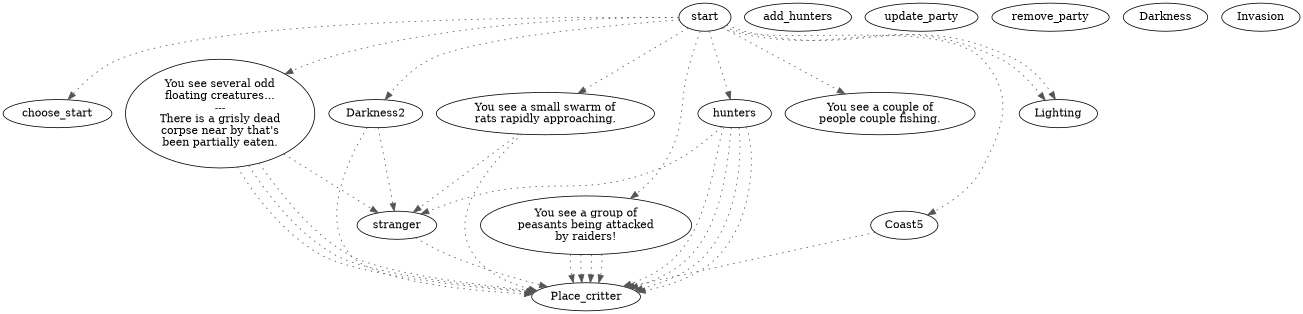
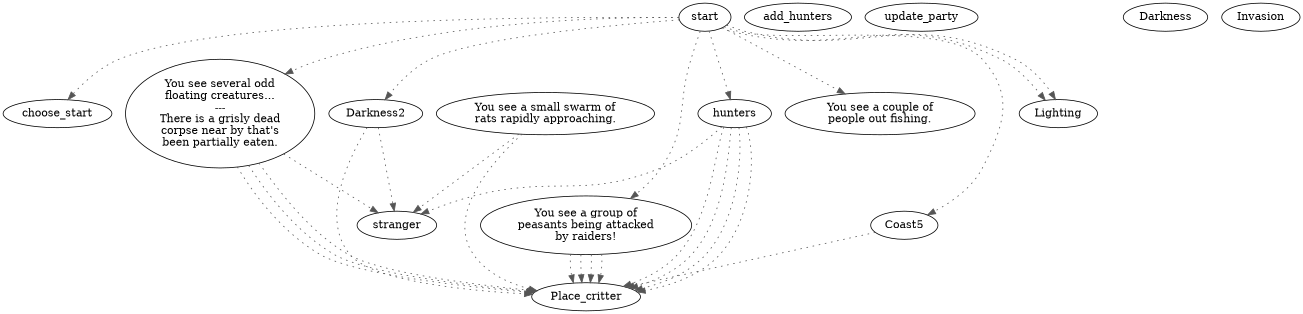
(1051, 17) -> none
(637, 59) -> none
(880, 114) -> (880, 114)
(476, 265) -> none
